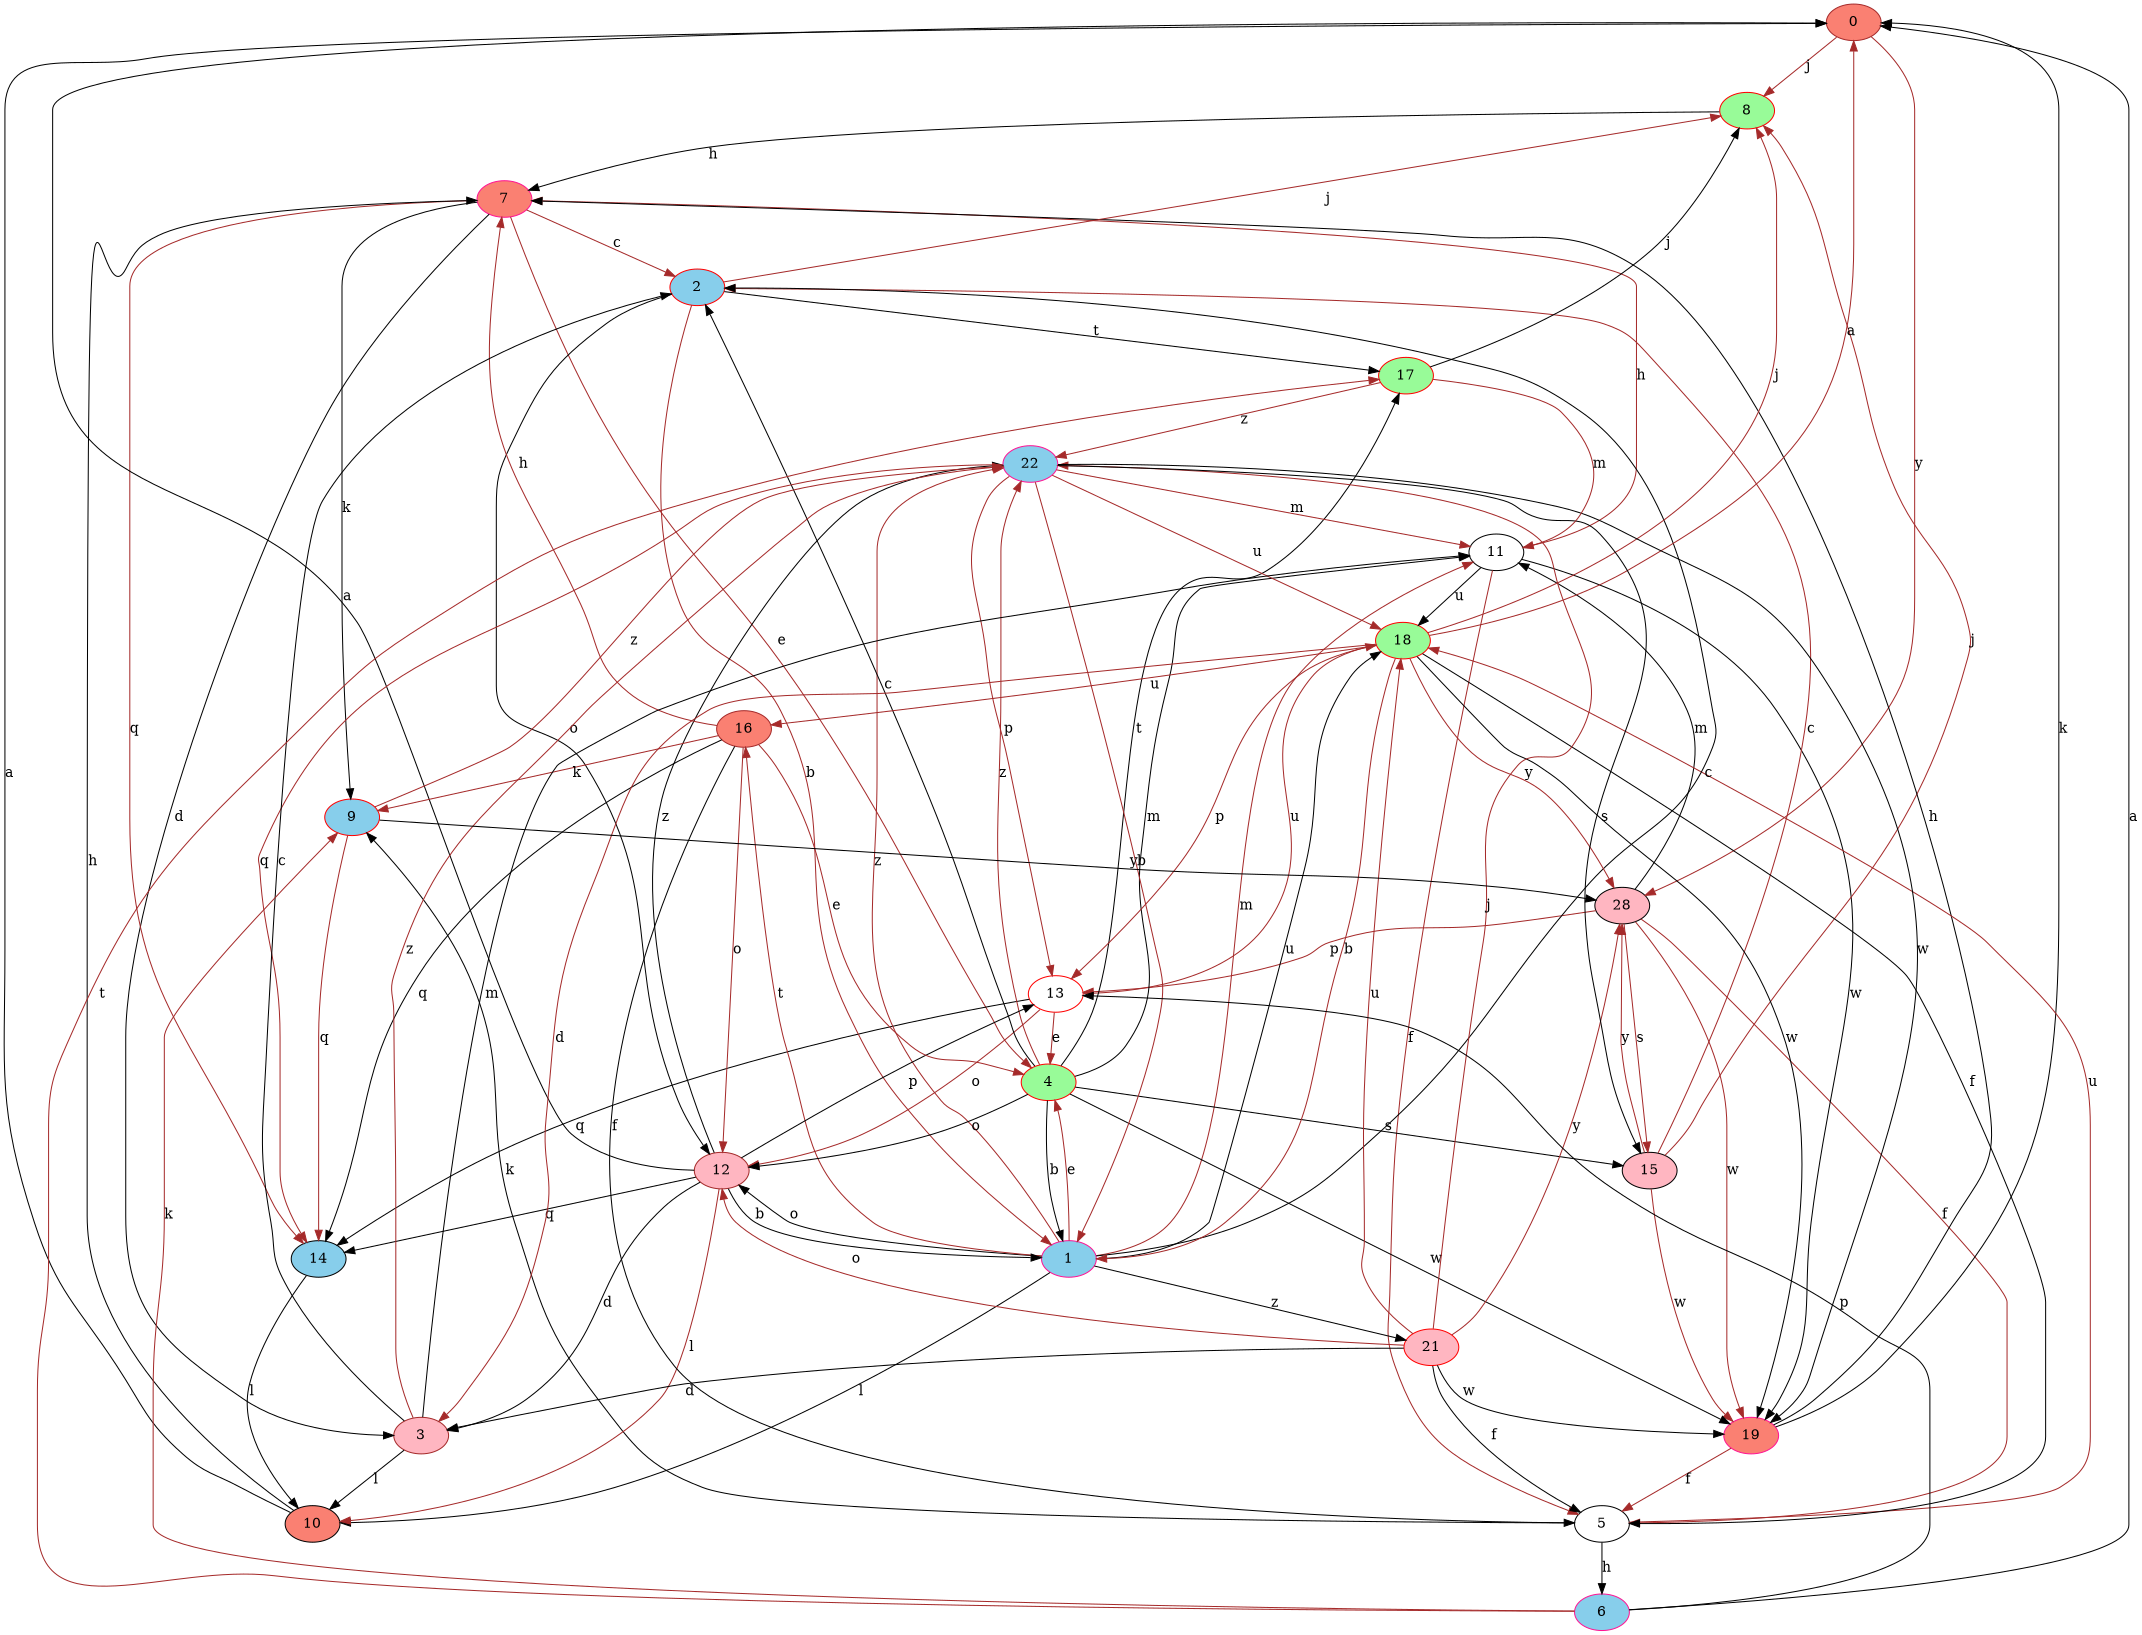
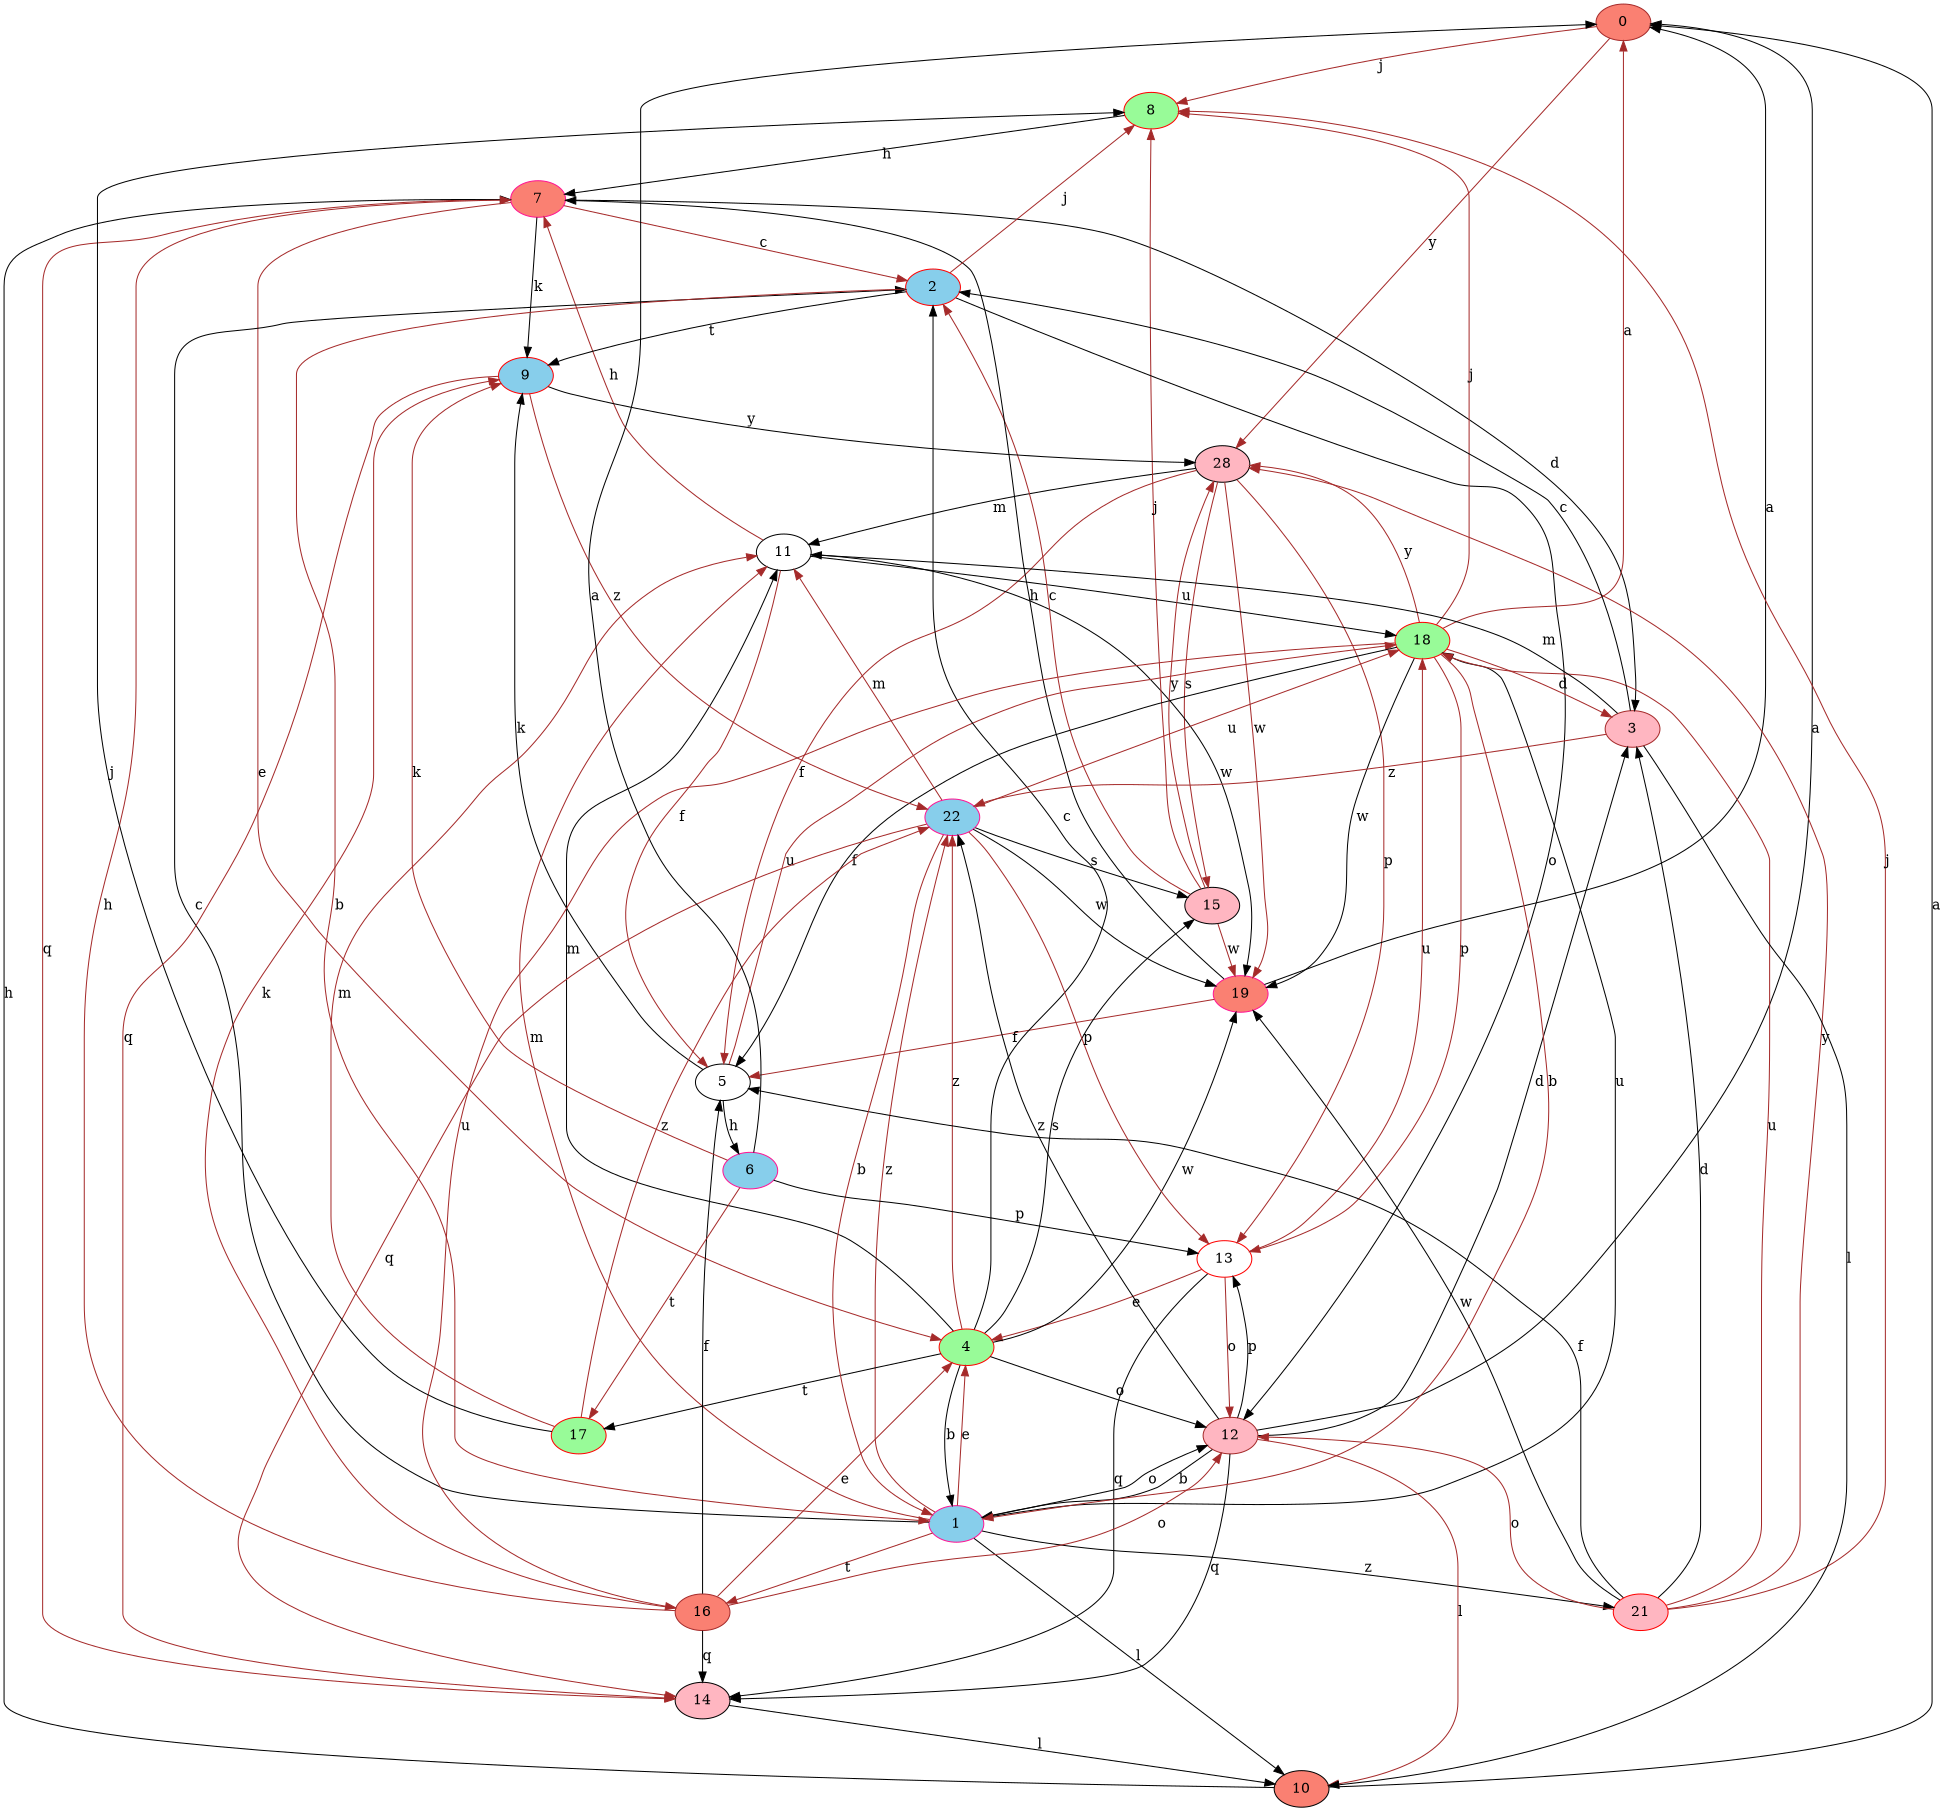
(1047, 331) -> (731, 320)
(1591, 683) -> (1845, 749)
(2063, 729) -> (1770, 508)
(319, 1259) -> (703, 1701)
